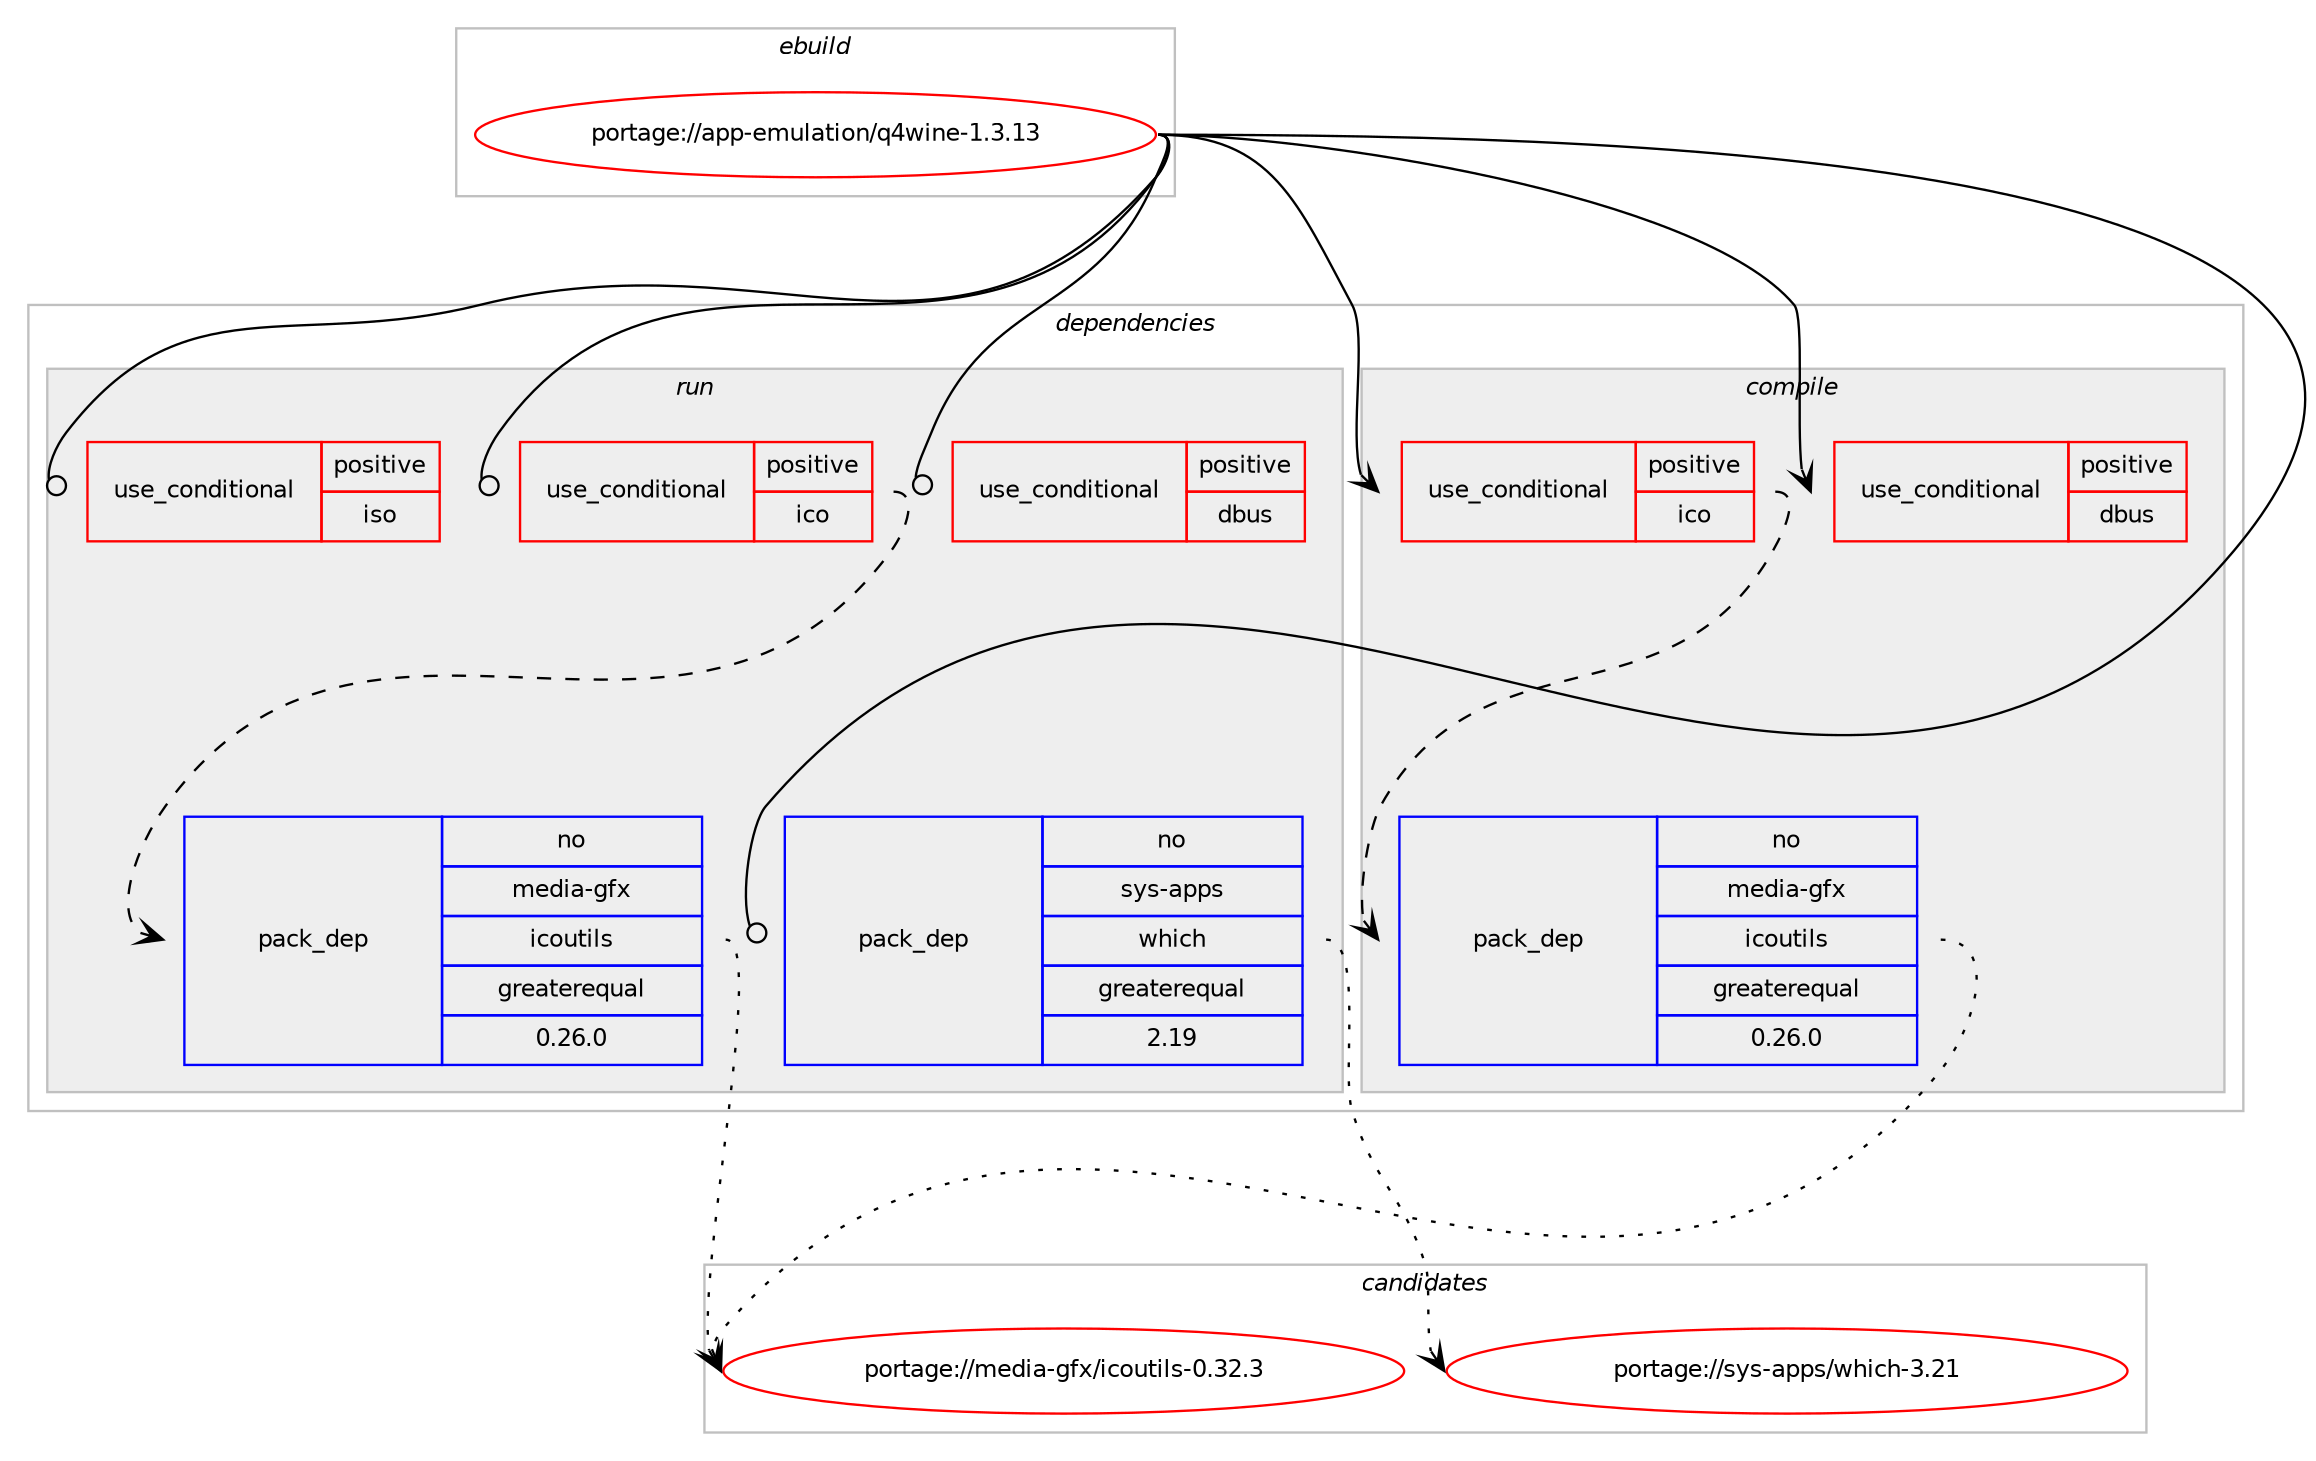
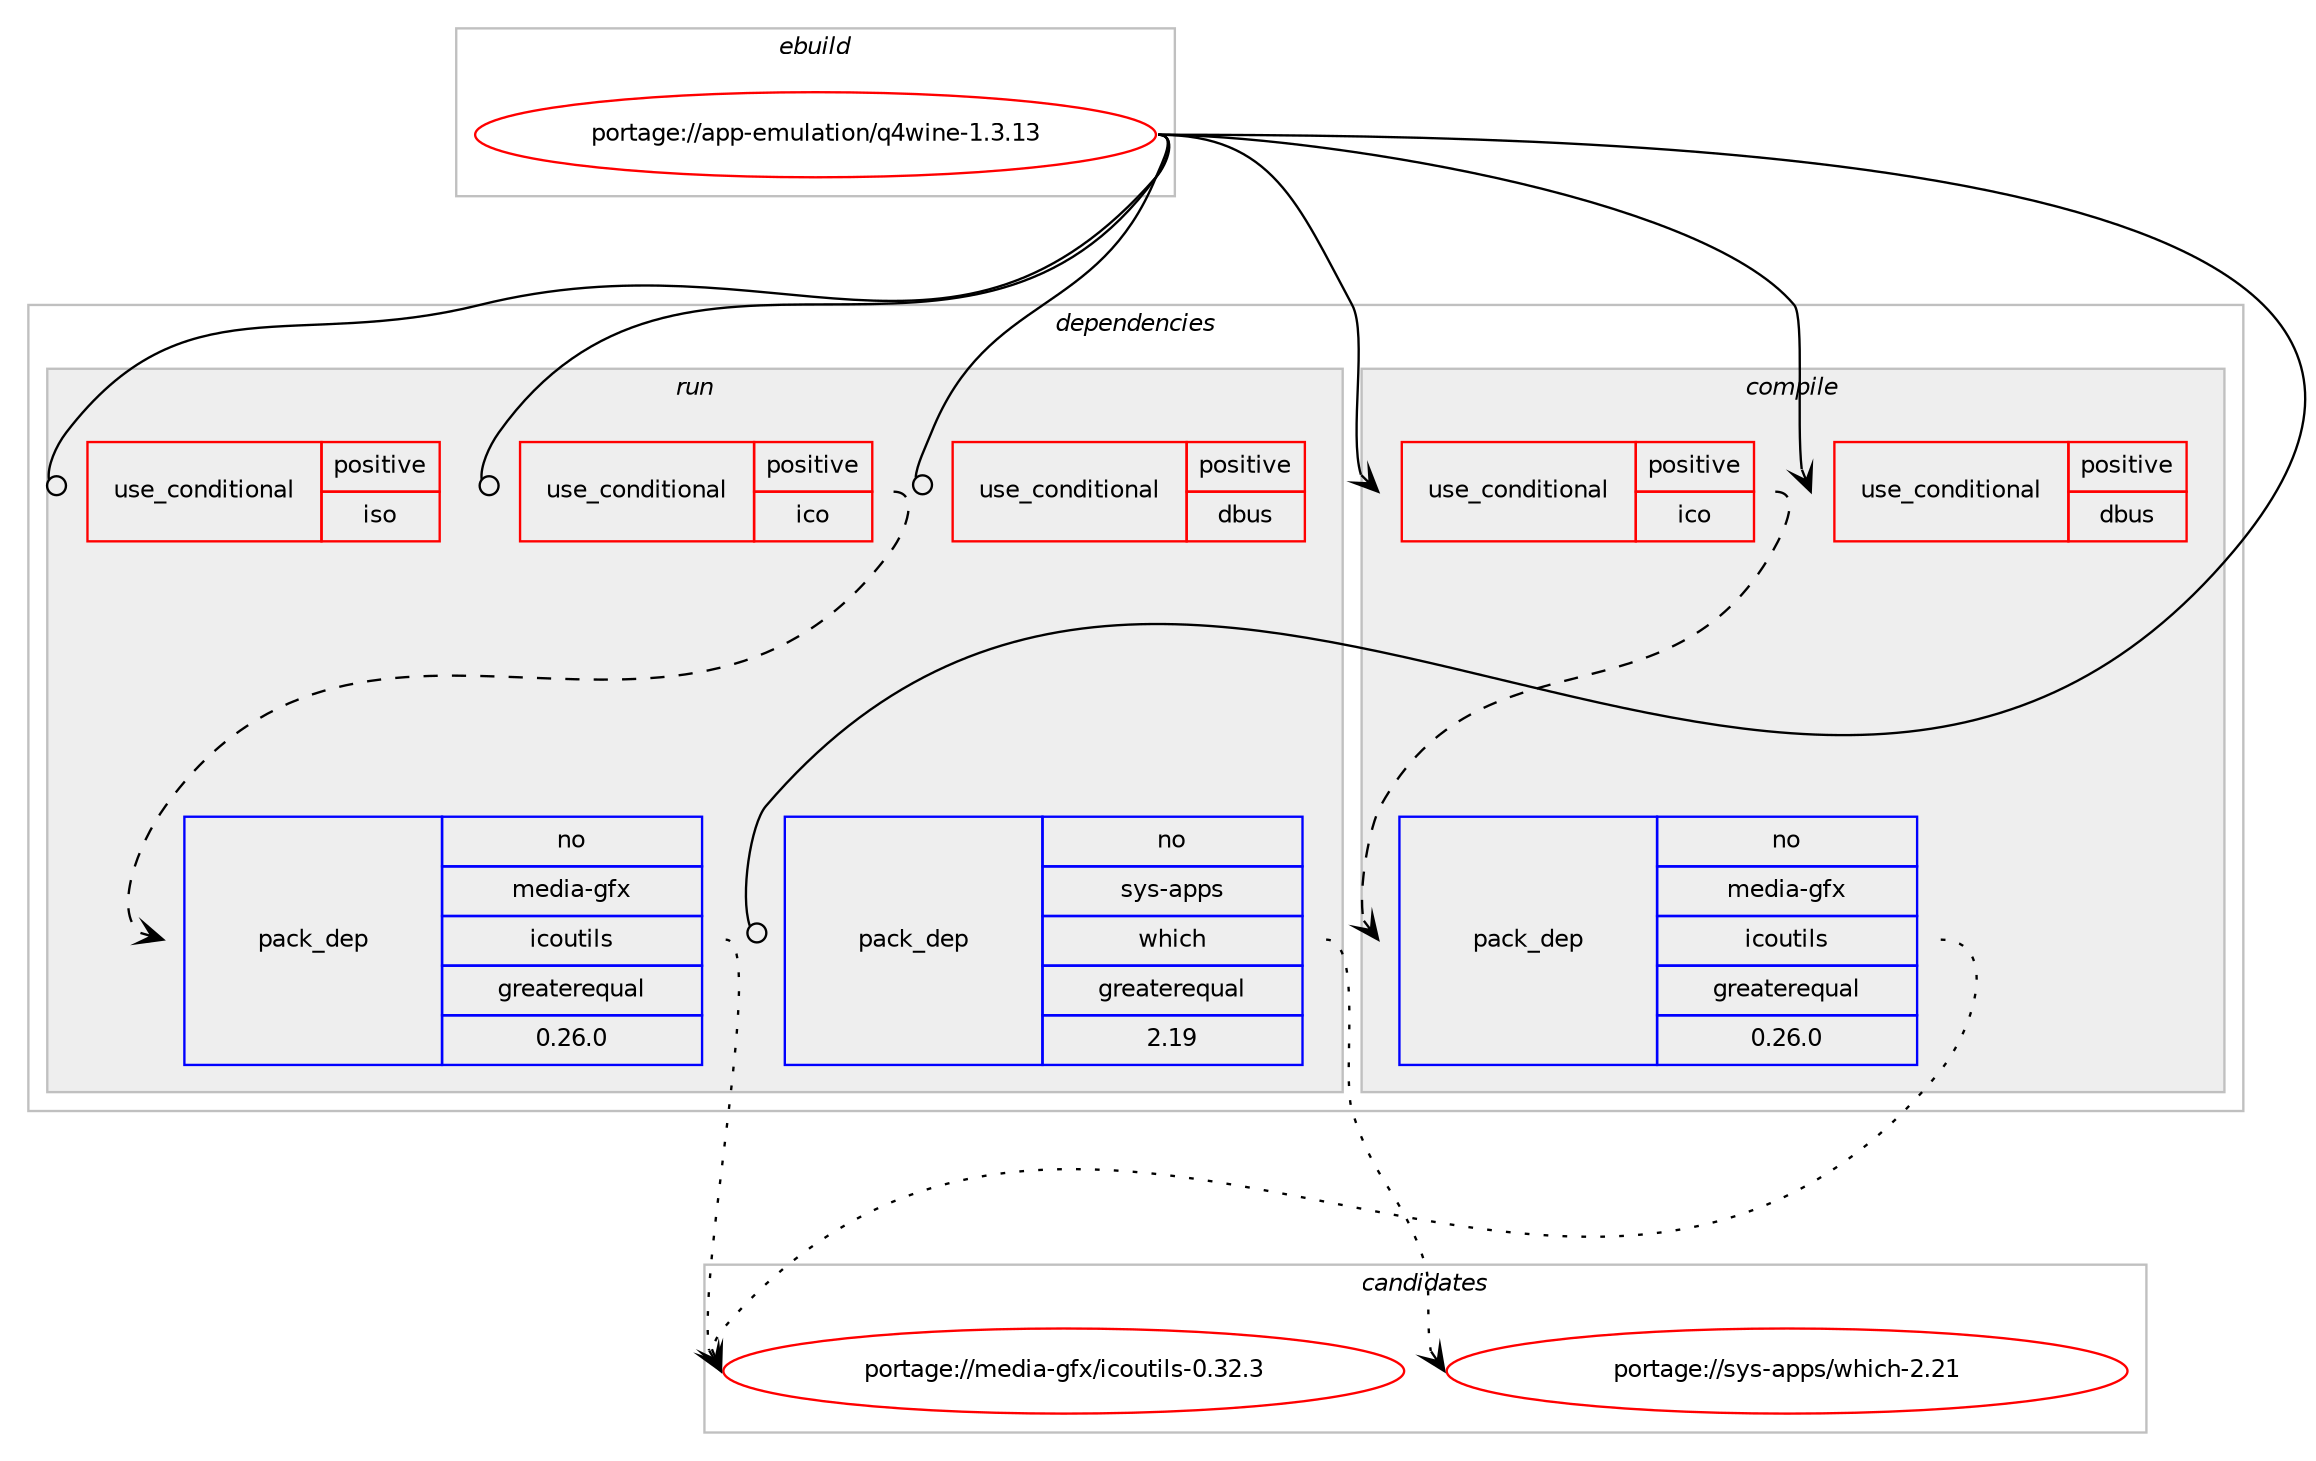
(1787, 1371) -> (1787, 1371)
